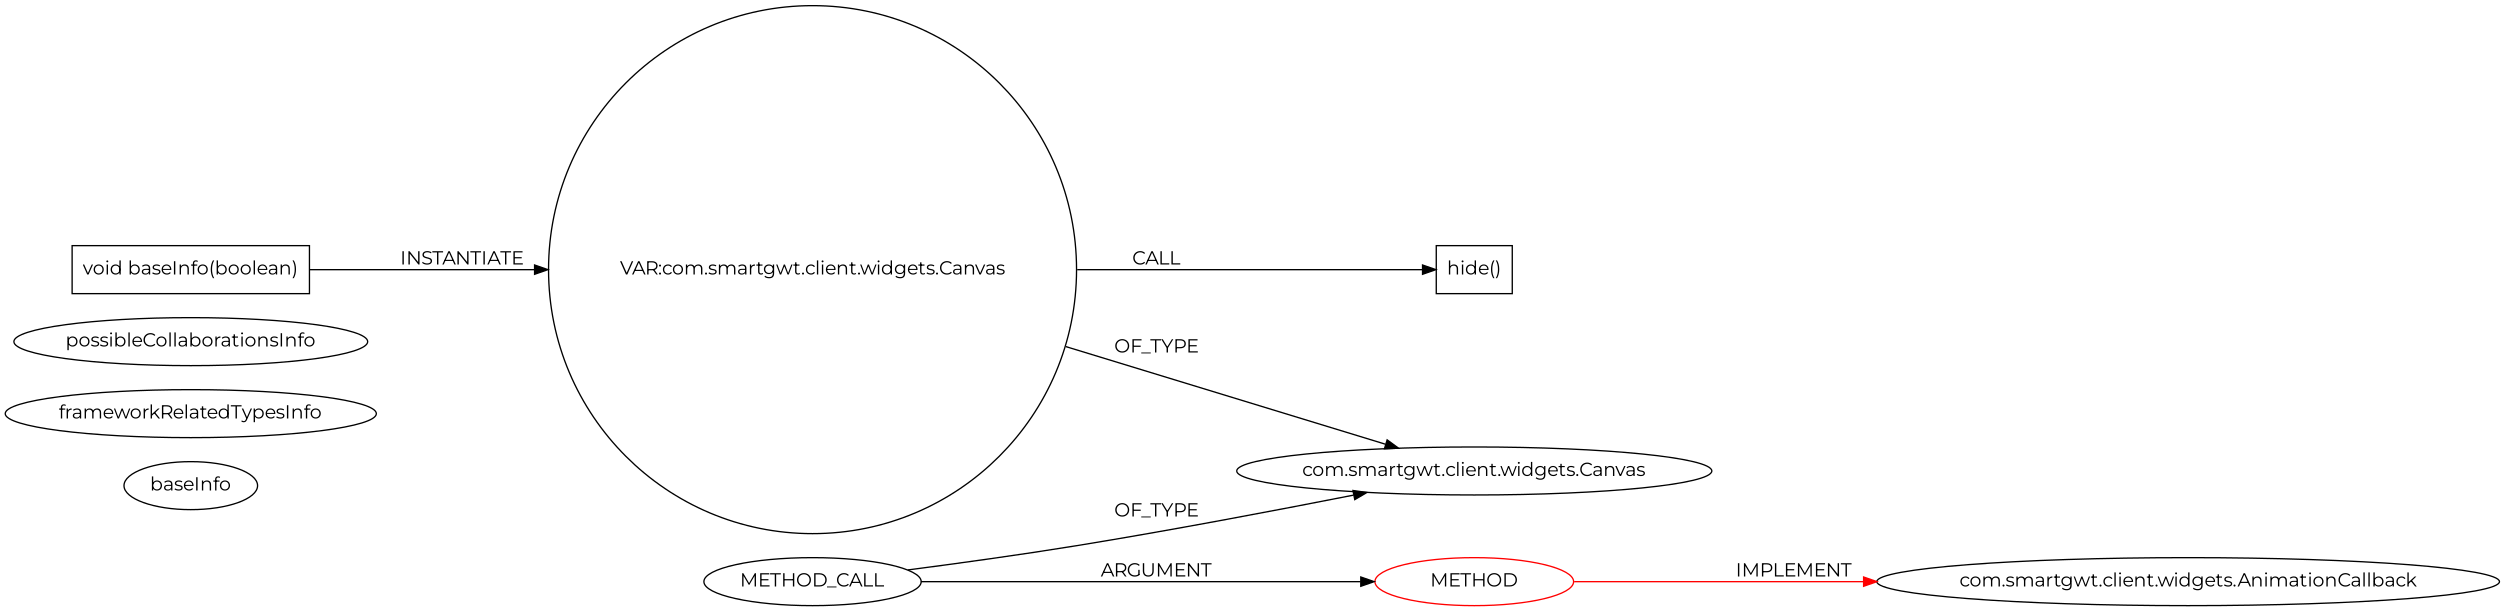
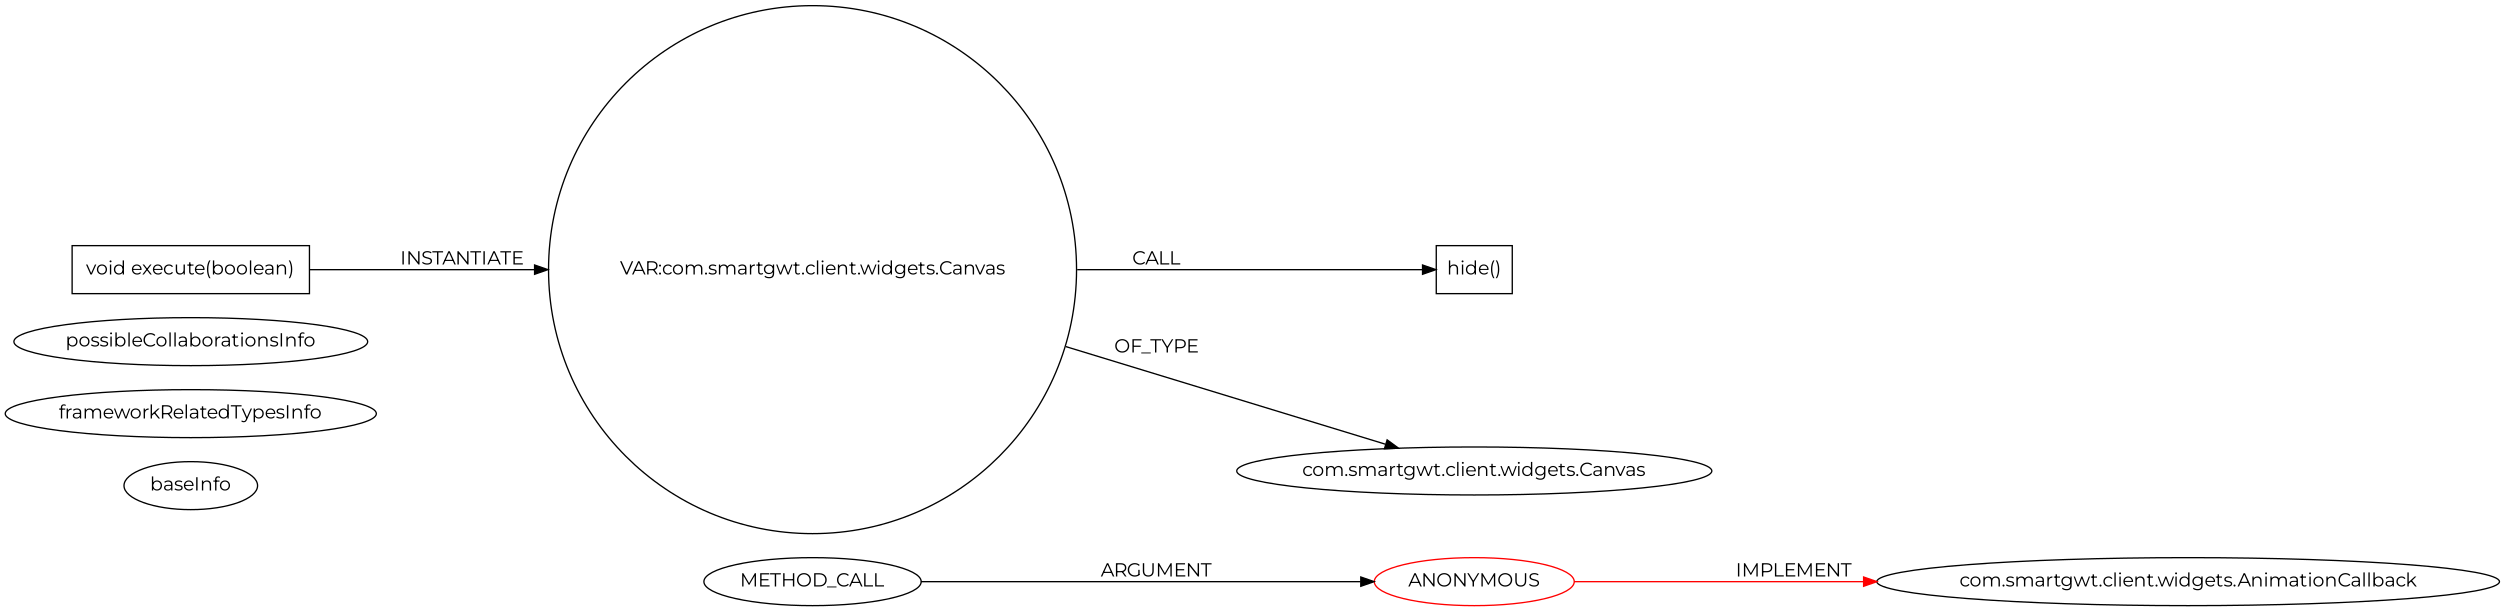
(191, 270) -> (191, 270)
(1131, 536) -> none
(1474, 582) -> (1474, 582)
